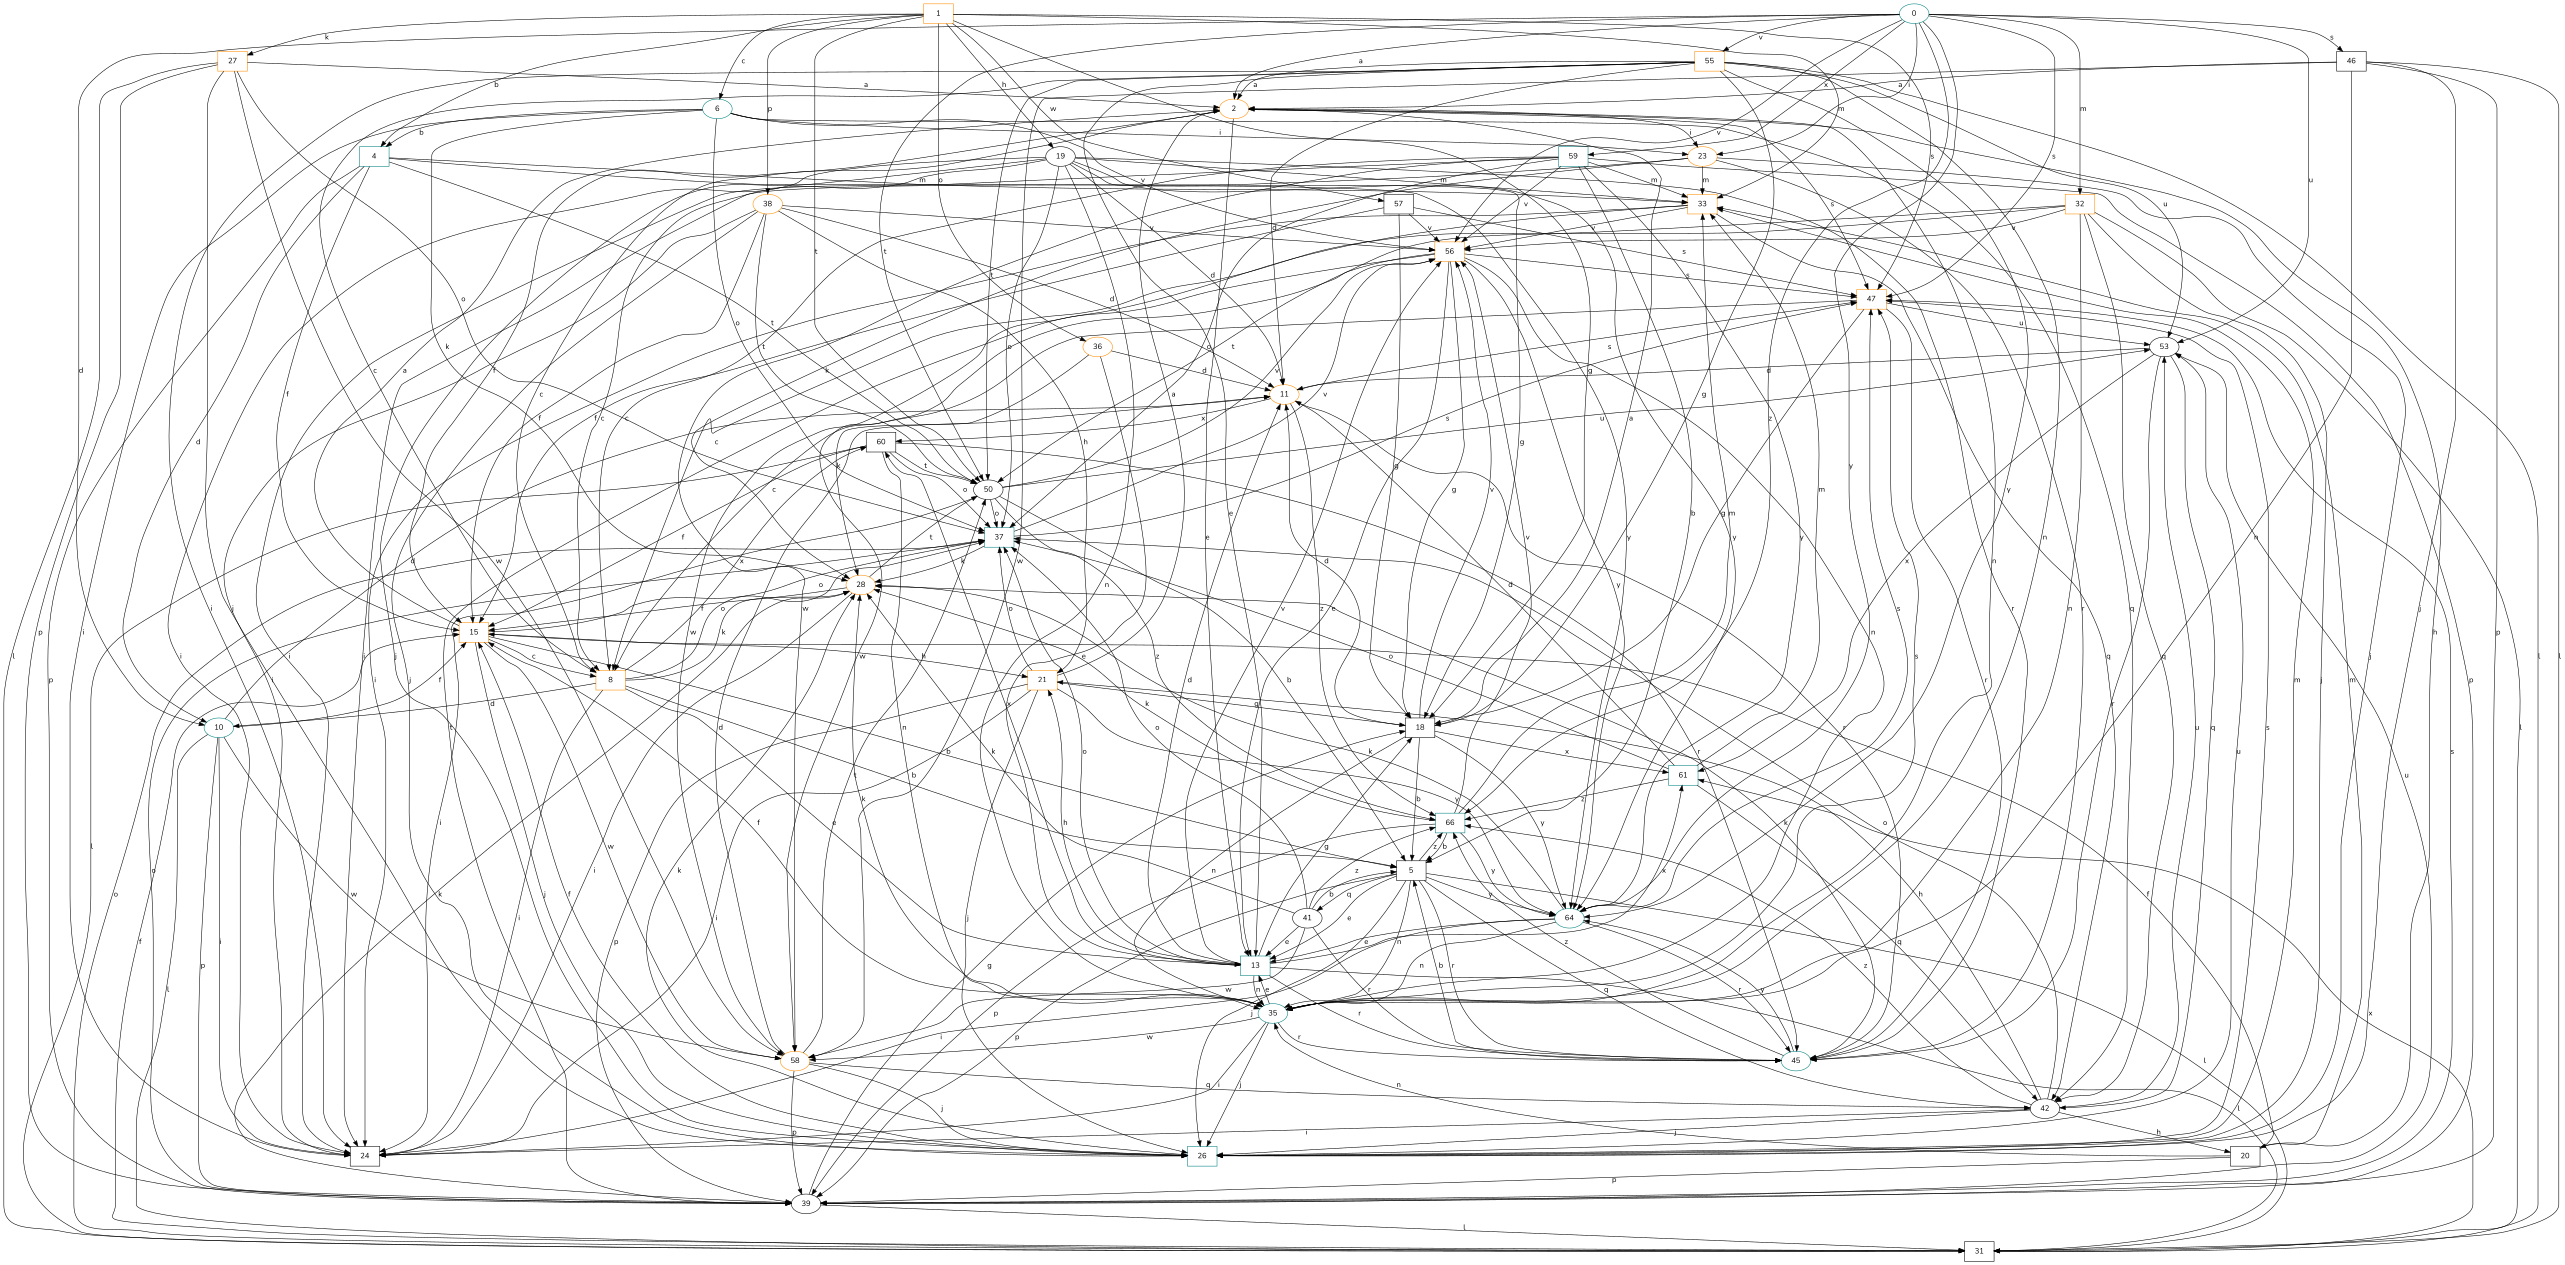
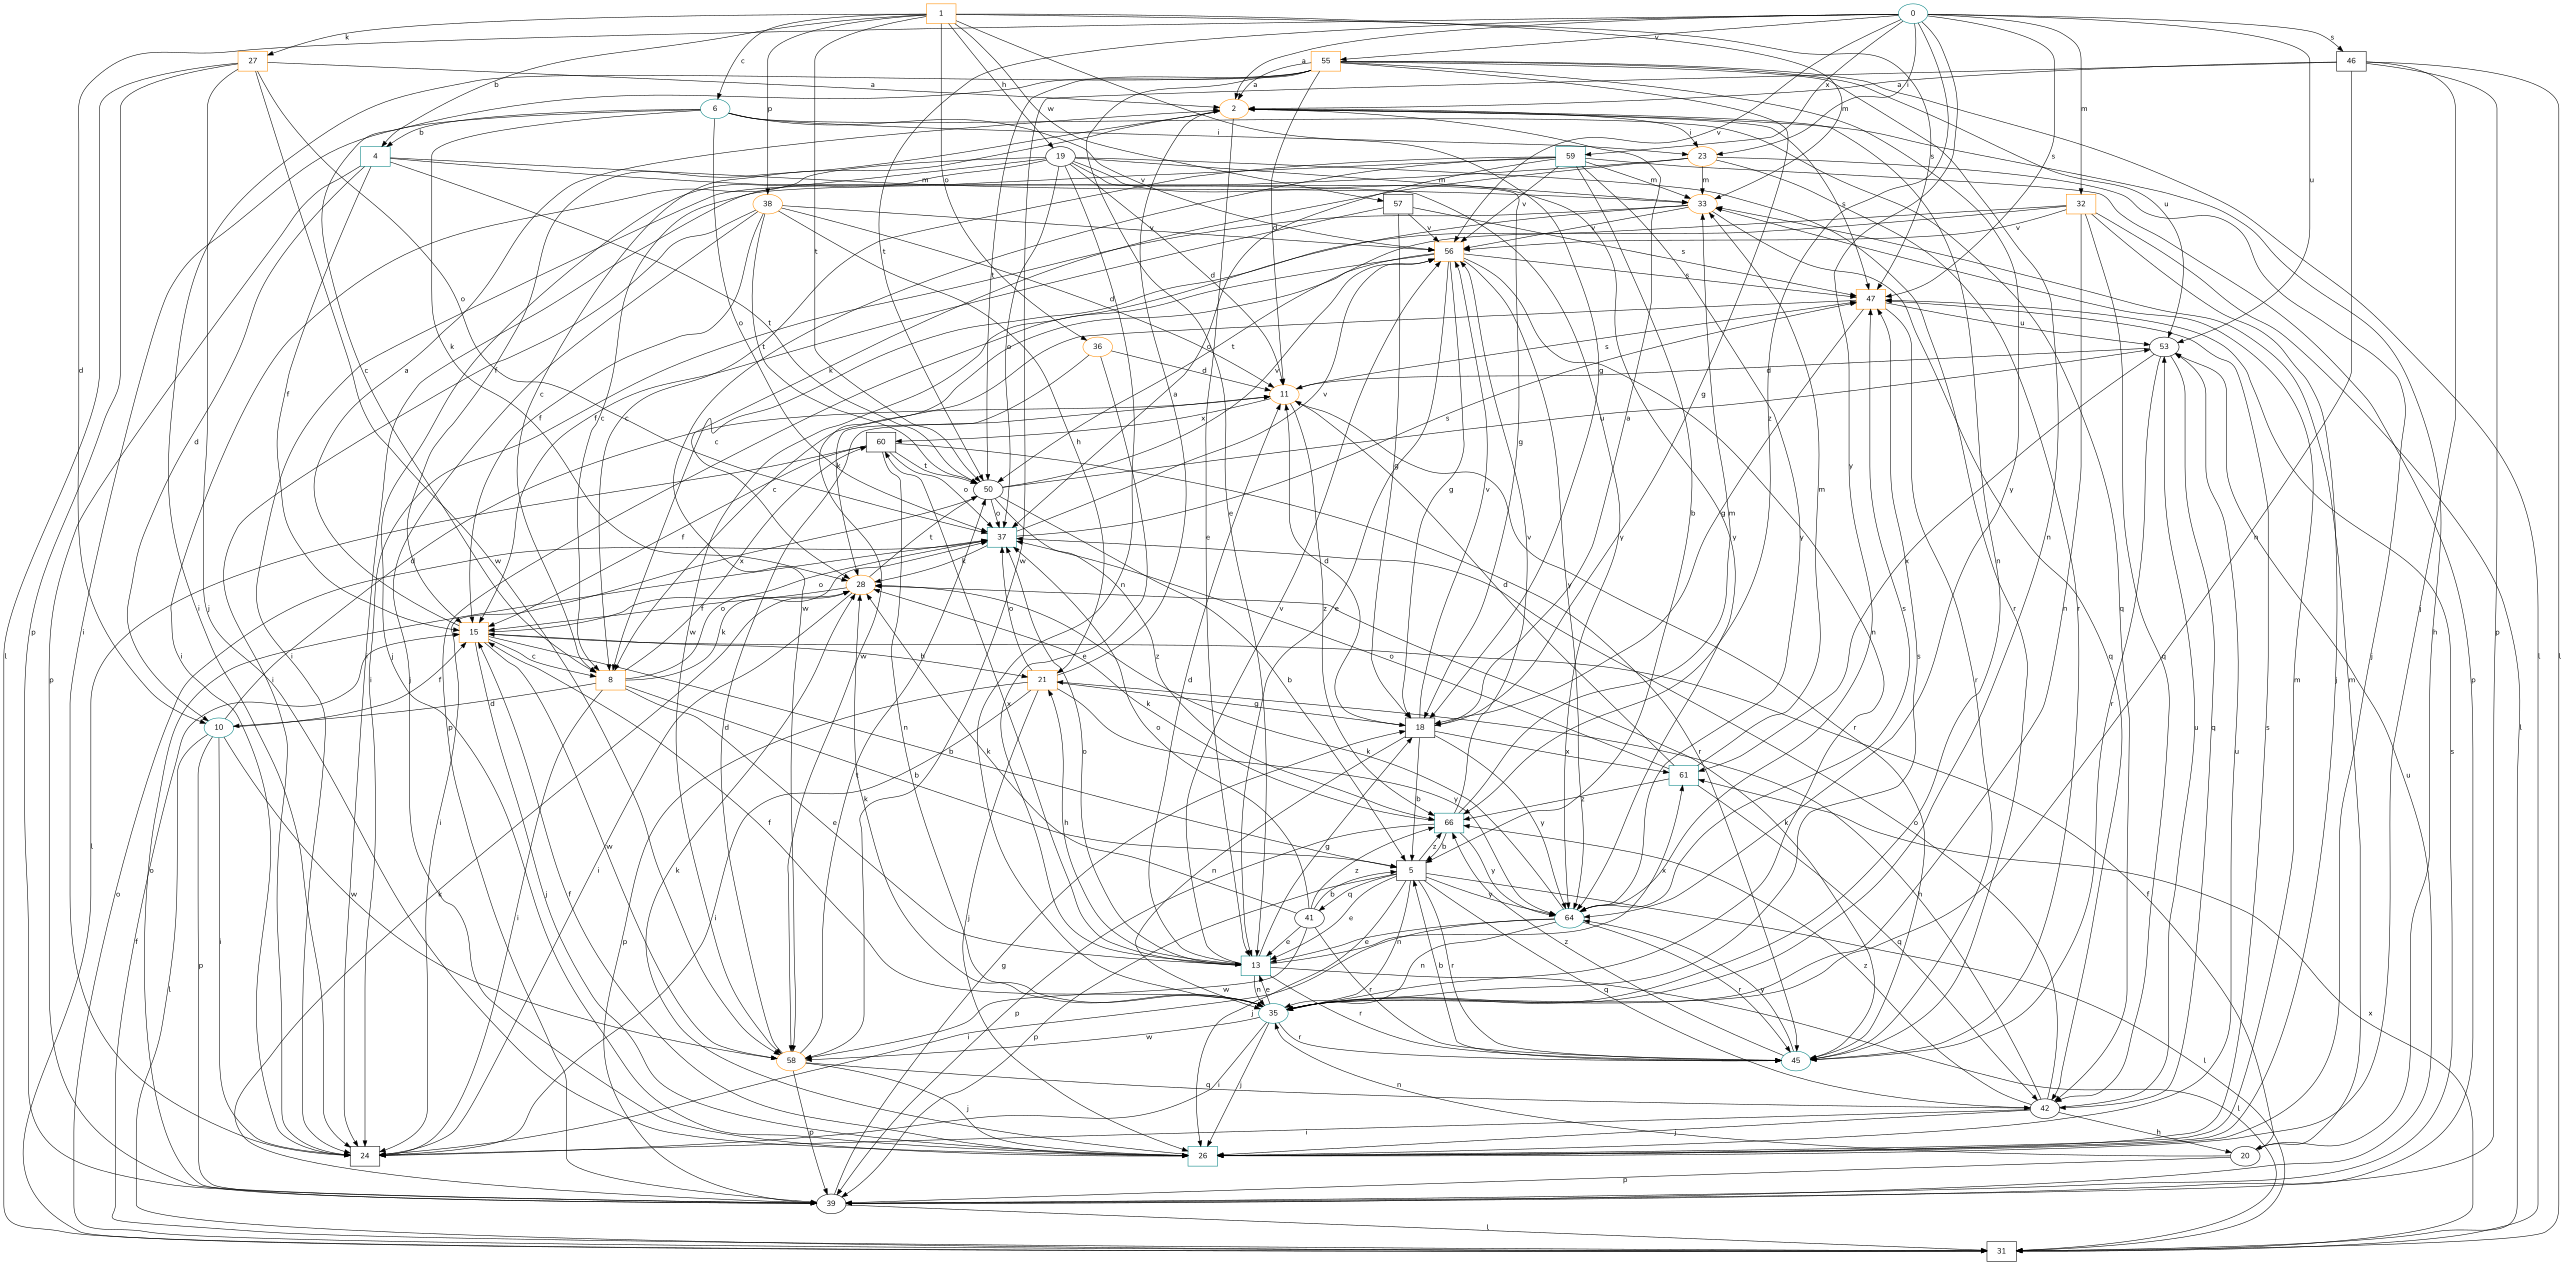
(1702, 204) -> (1702, 204)
(451, 728) -> (451, 728)
(2245, 1156) -> (2245, 1156)
